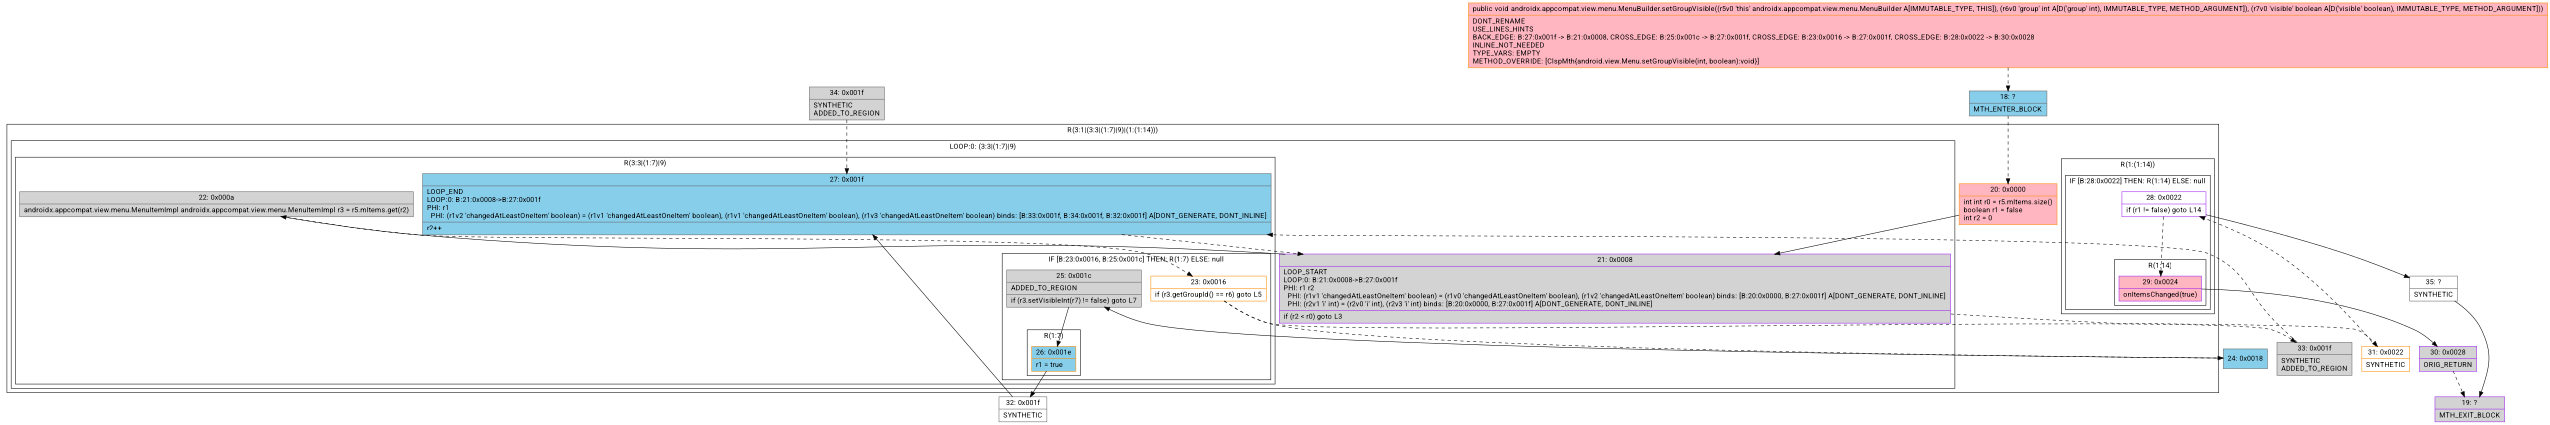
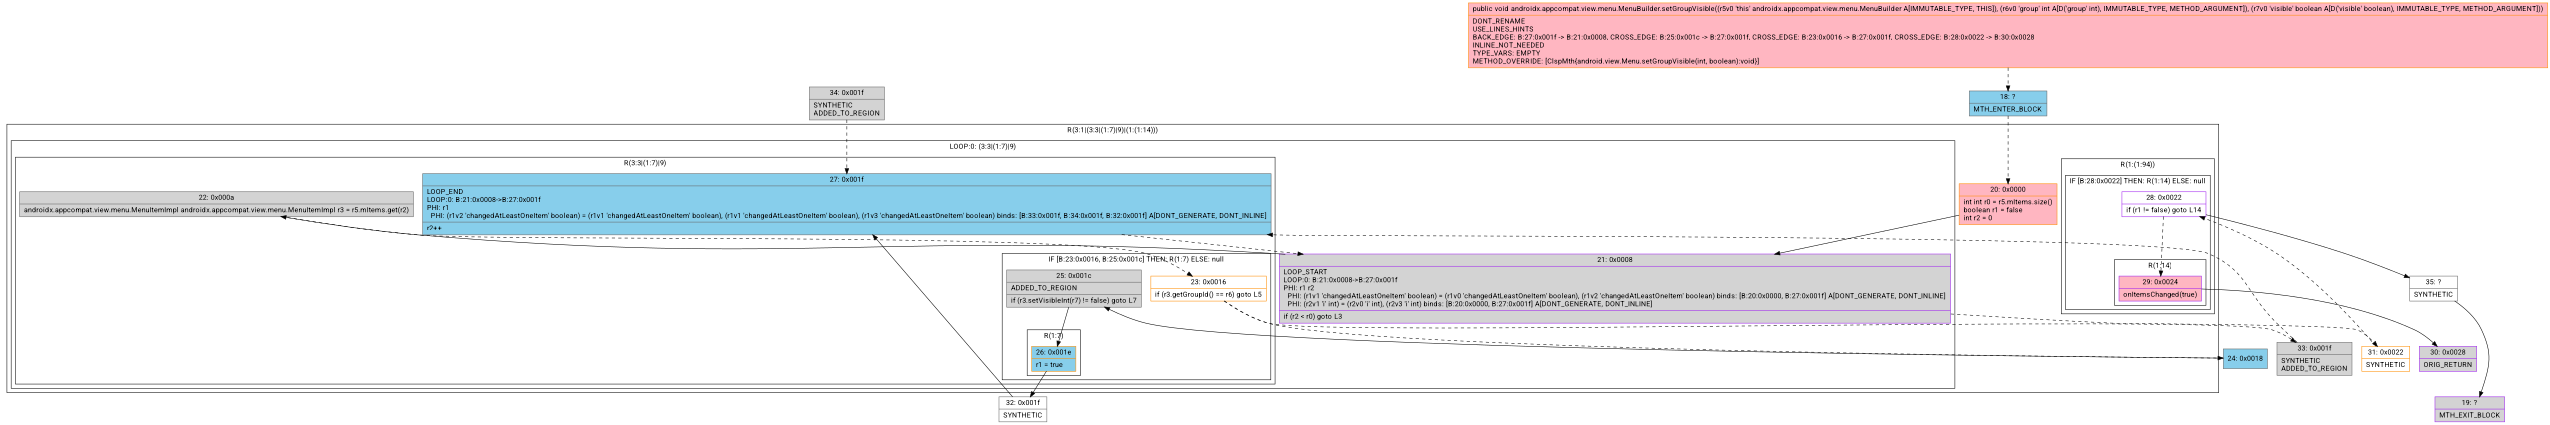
(2138, 165) -> (2138, 165)
(2458, 381) -> none
